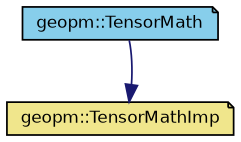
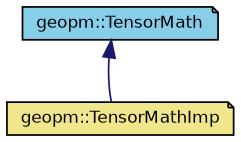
(132, 62) -> (109, 80)
